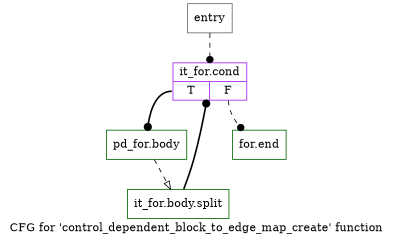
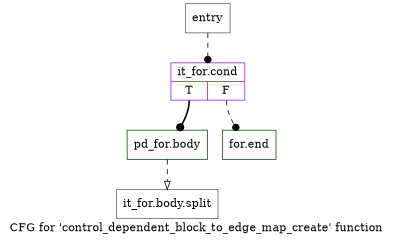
(197, 149) -> none
(178, 204) -> (167, 204)
